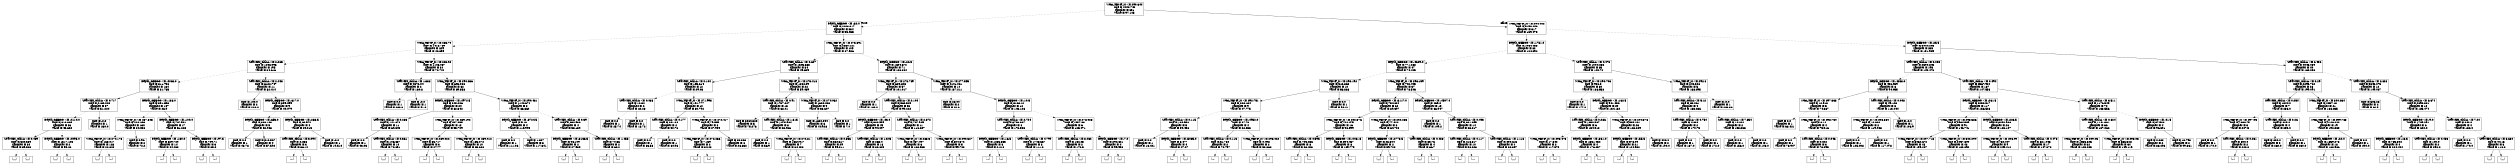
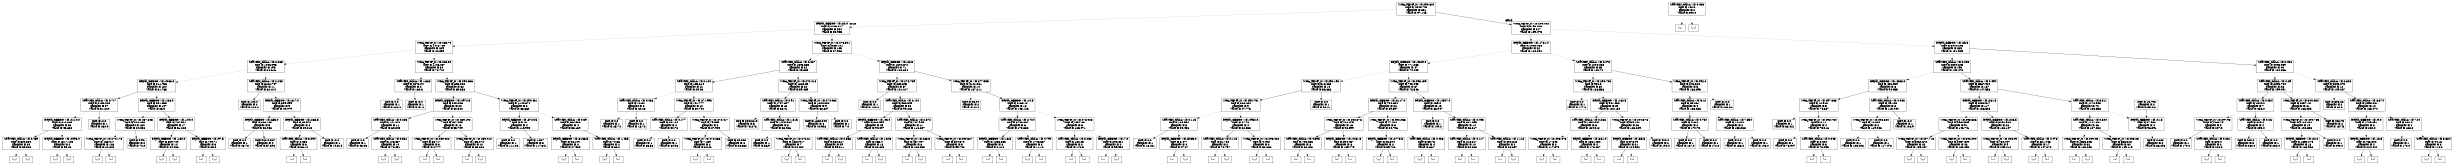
(746, 124) -> (746, 124)
none -> (2335, 124)
(2424, 133) -> none
(2169, 134) -> (2146, 113)
